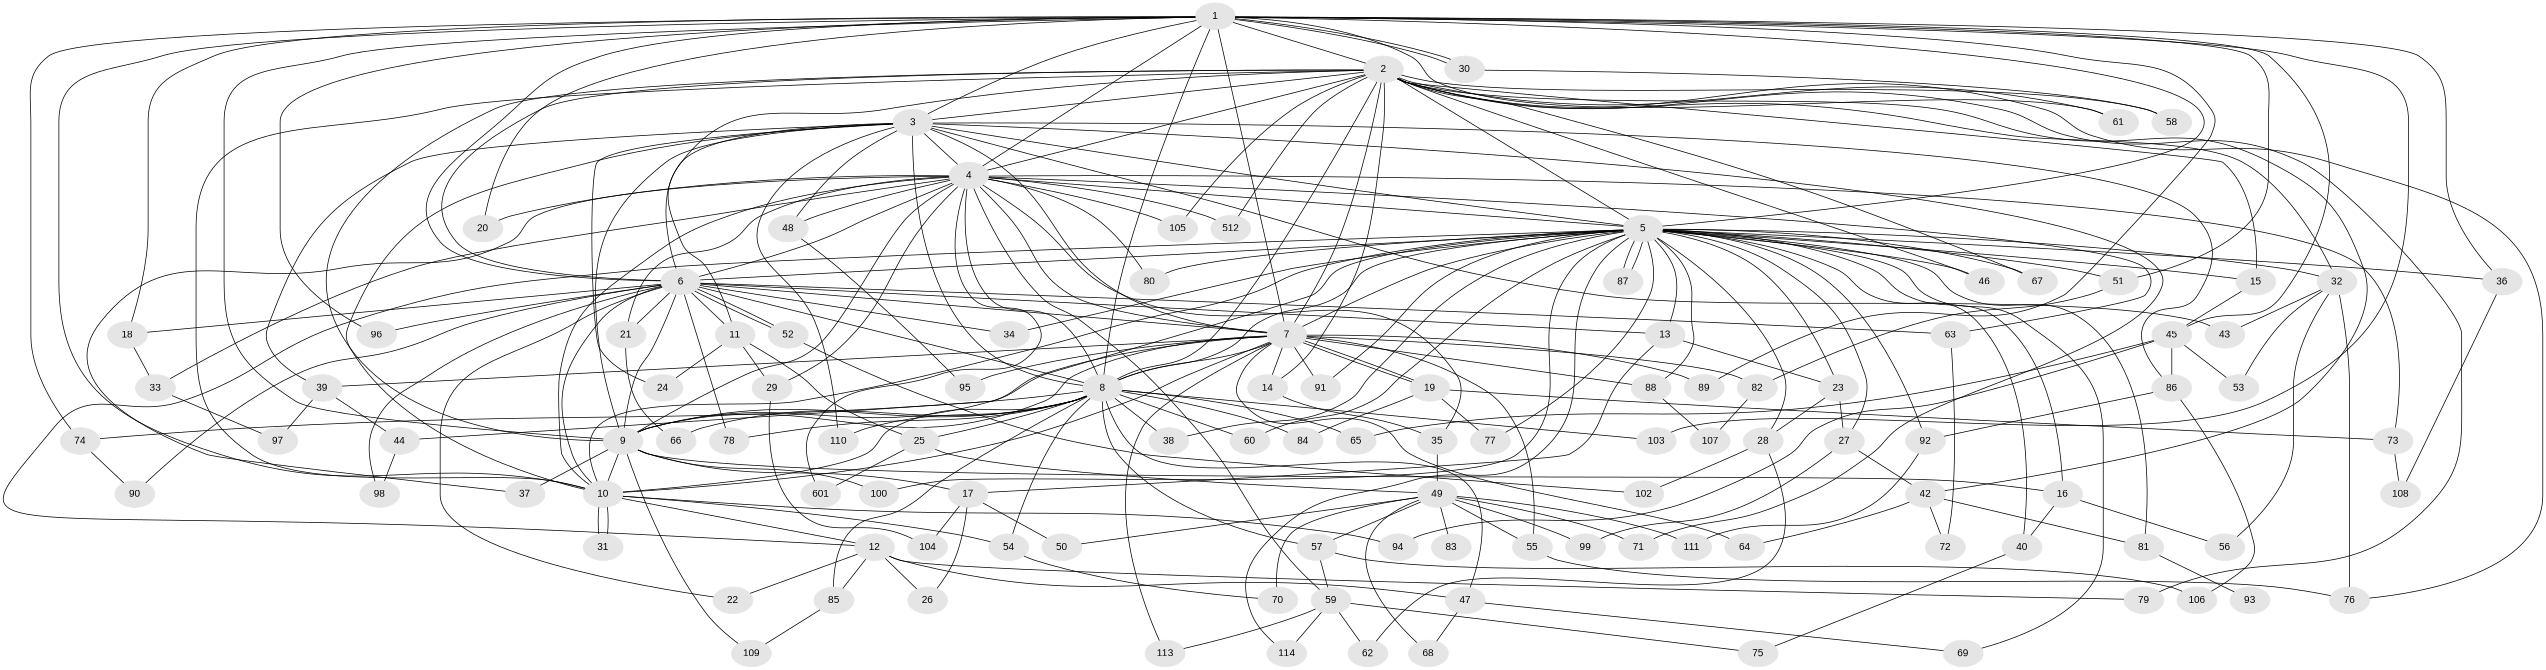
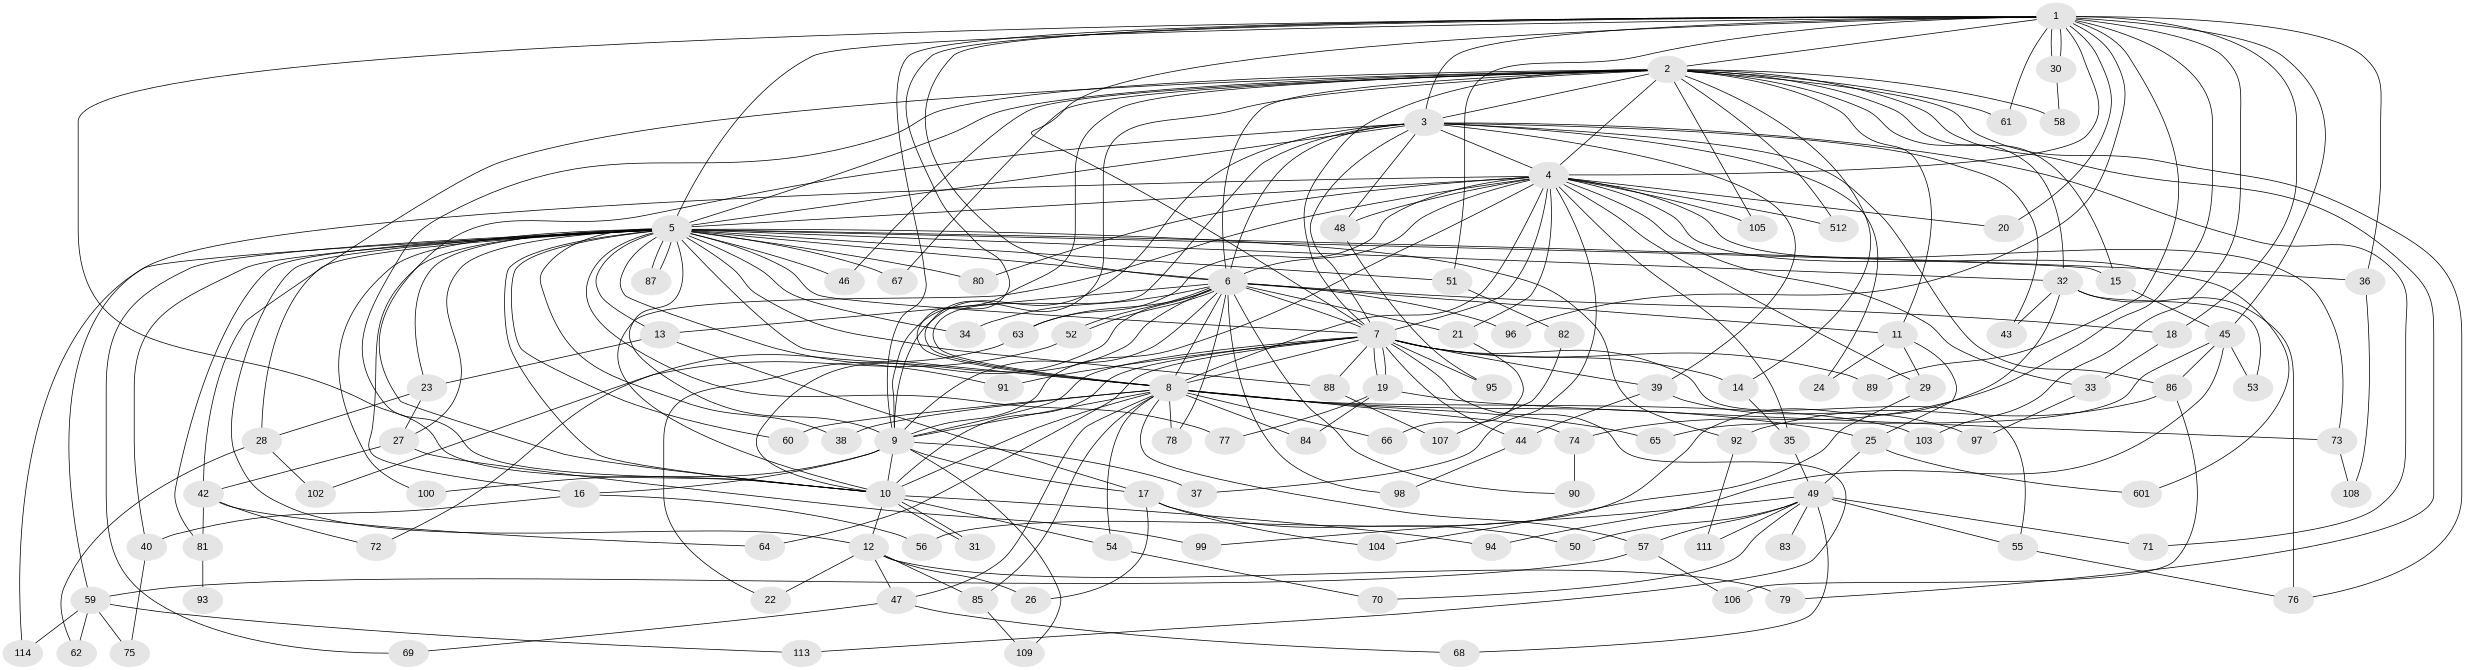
(1416, 342) -> none
(838, 441) -> none
